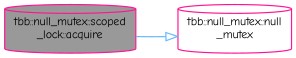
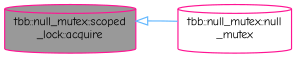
(151, 37) -> (163, 21)
